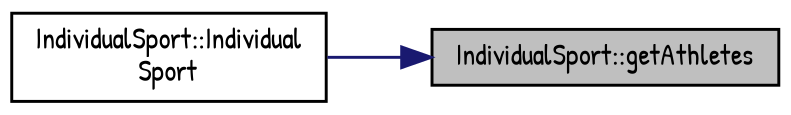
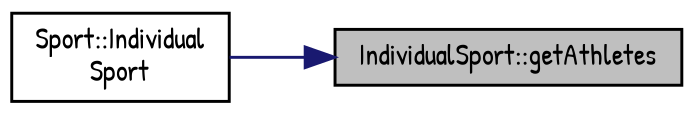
(169, 57) -> (120, 57)
